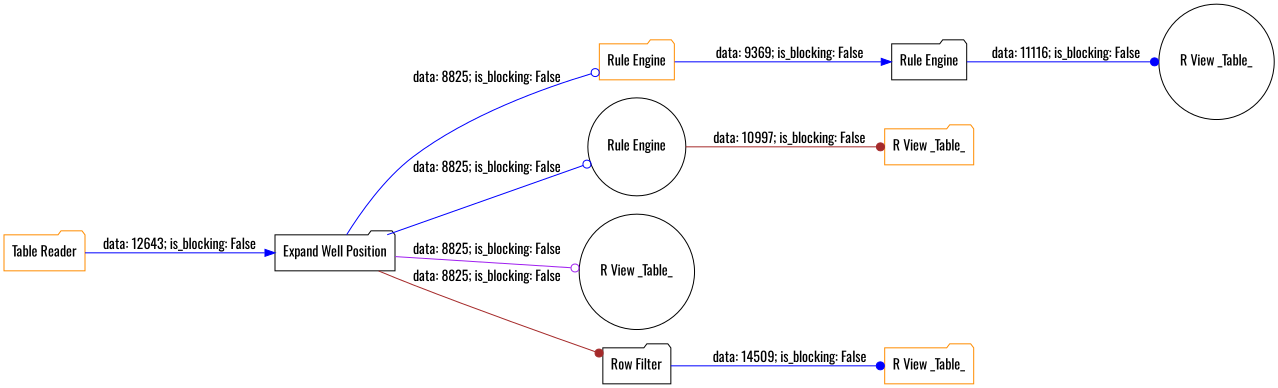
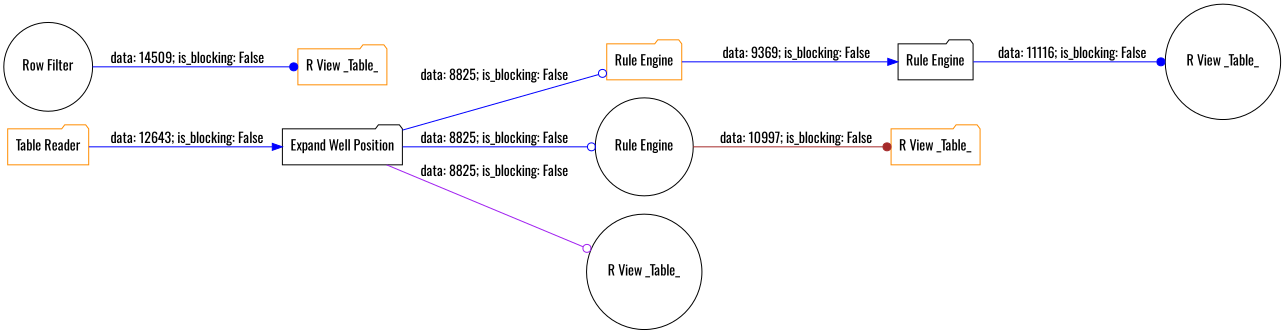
(486, 313) -> none
(637, 366) -> (48, 67)
